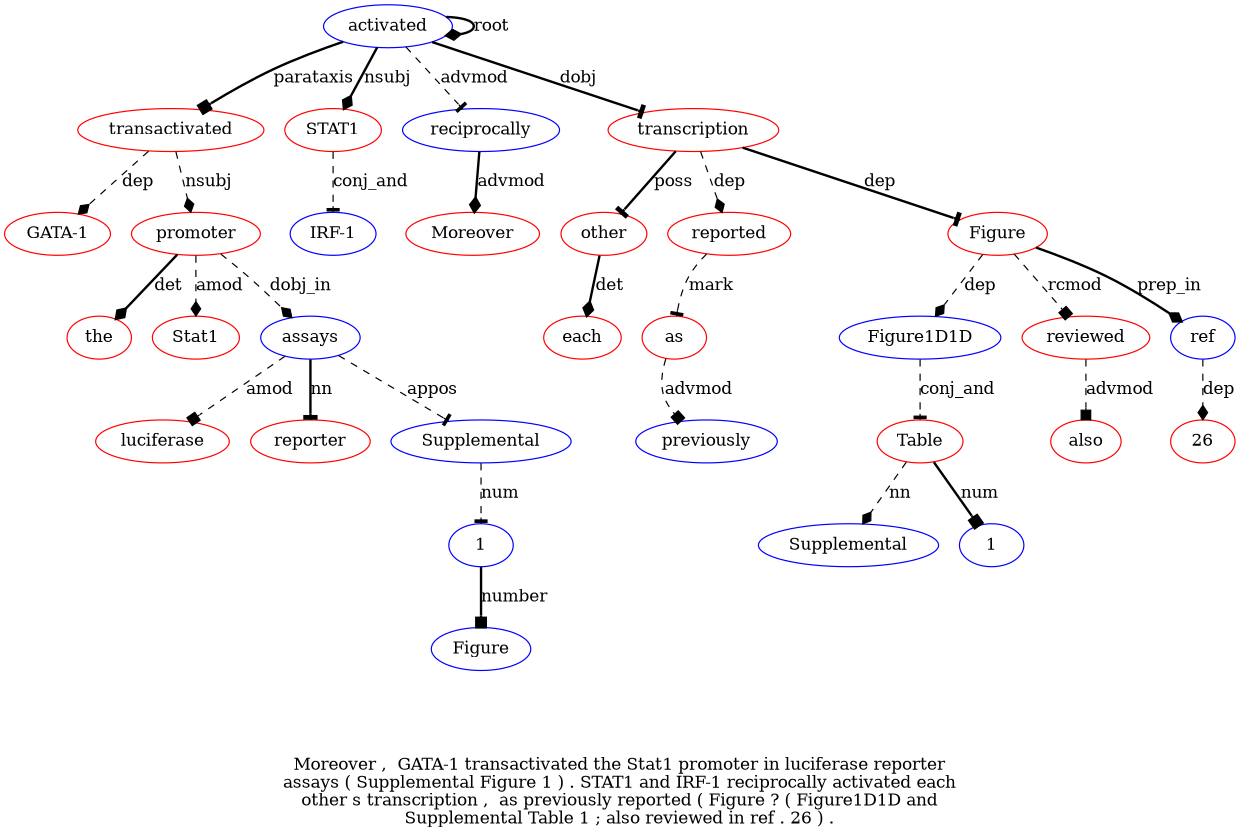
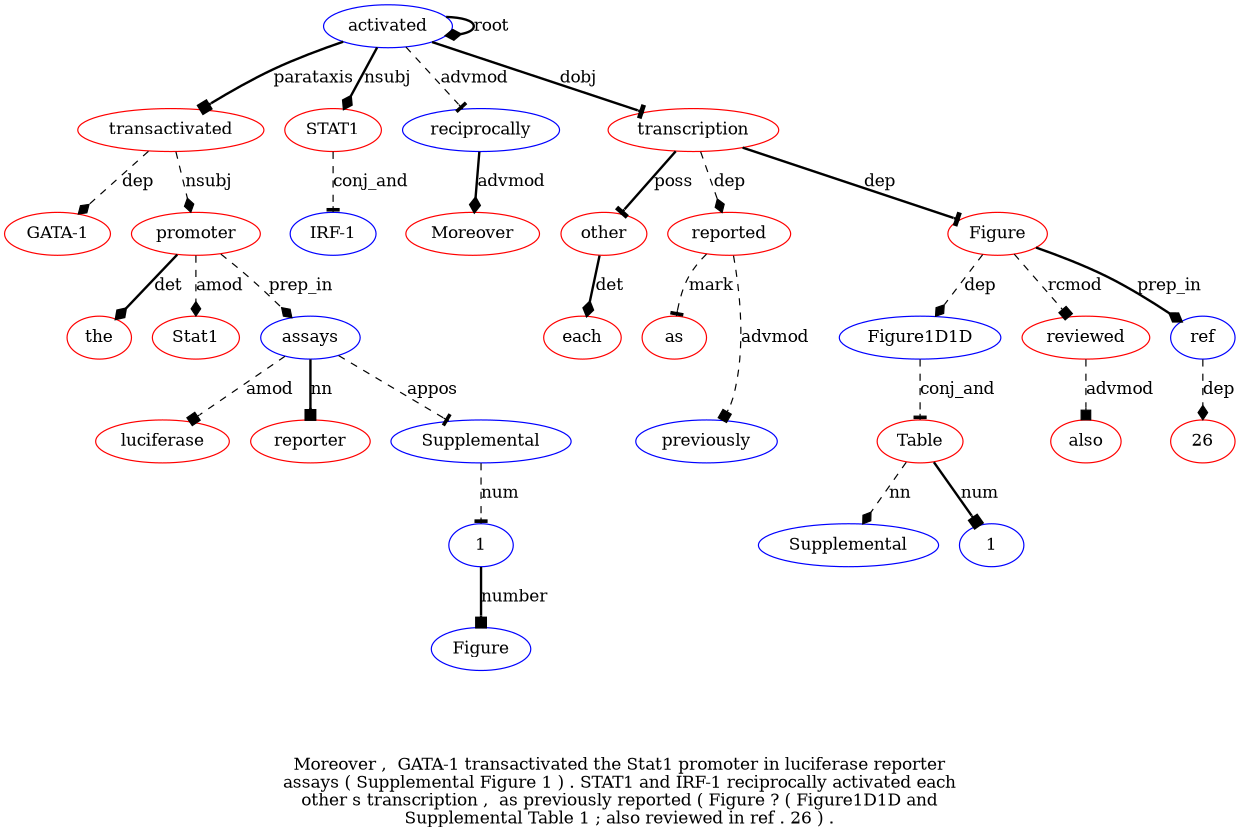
(301, 286) -> (301, 286)
(662, 386) -> (741, 333)
(310, 387) -> (310, 387)
